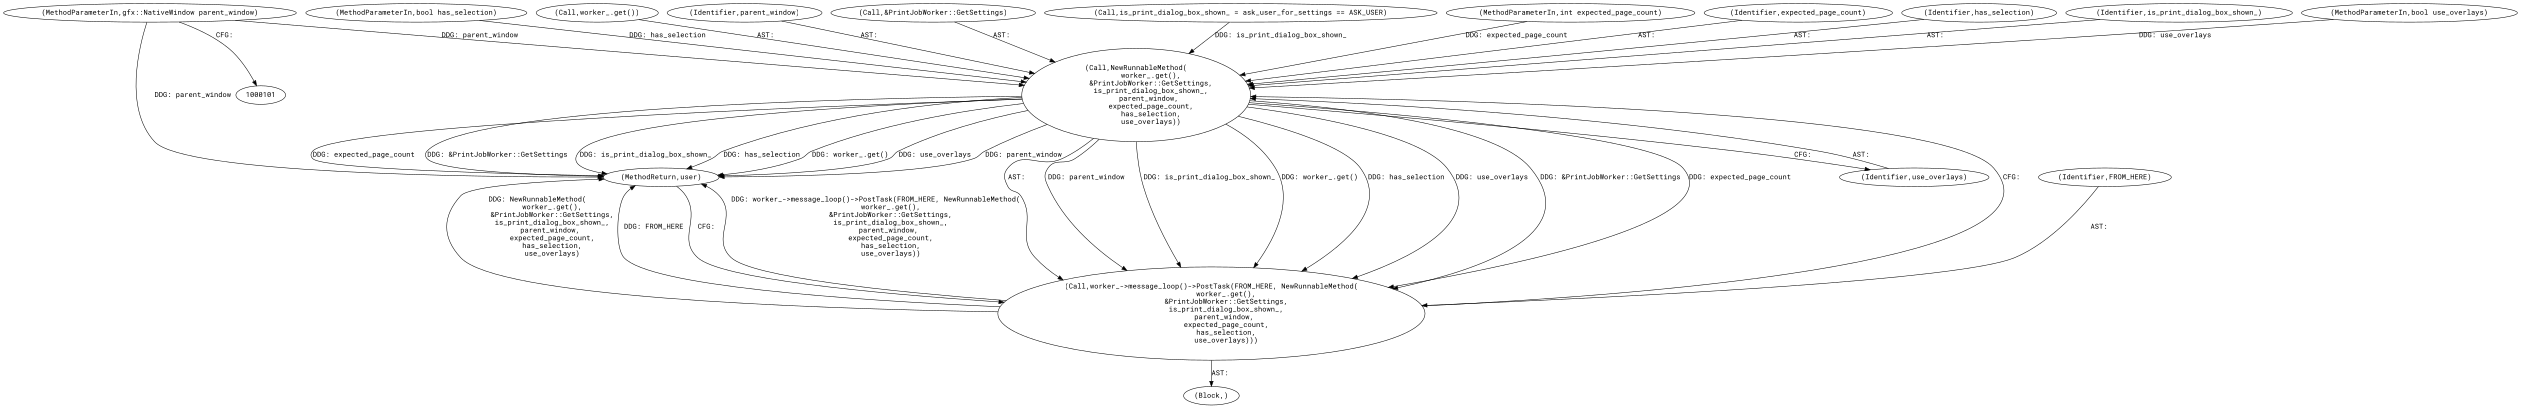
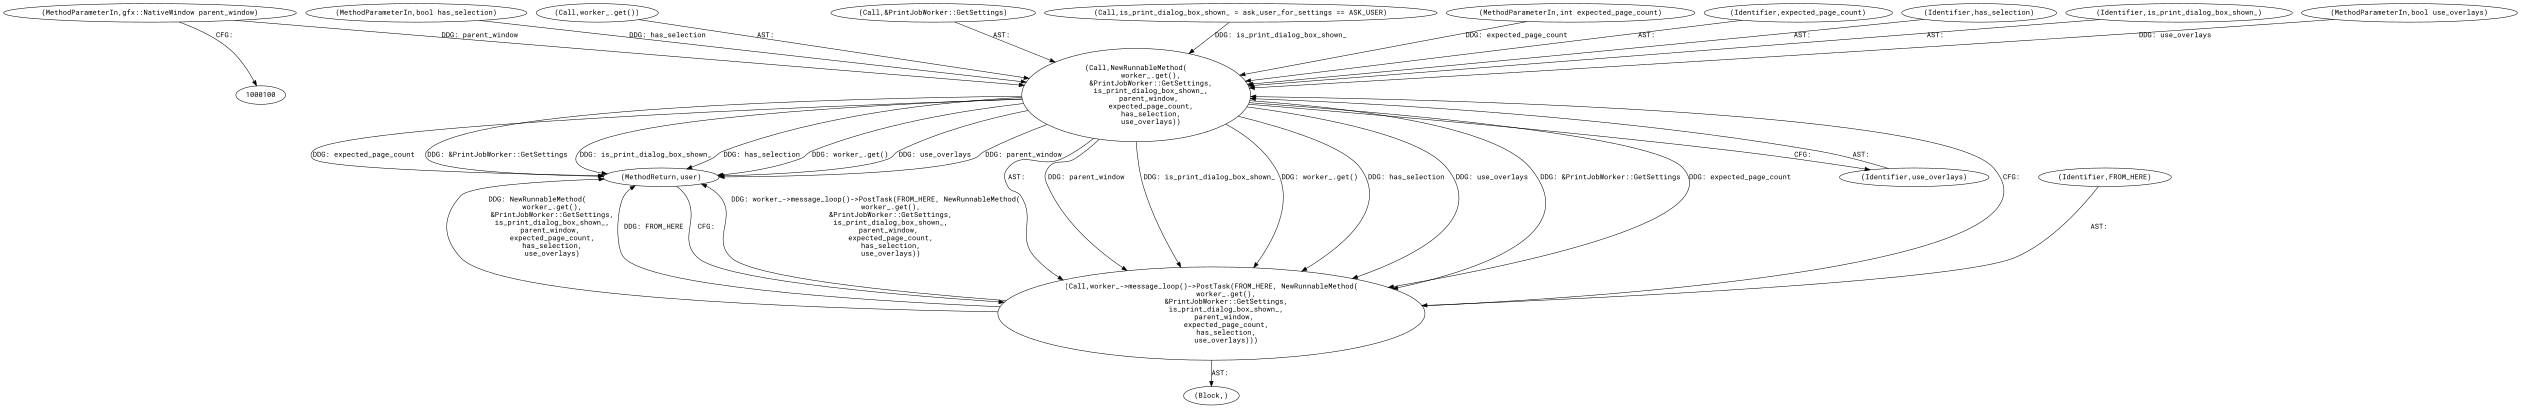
(745, 13) -> none
(261, 95) -> (261, 95)
(312, 170) -> none
